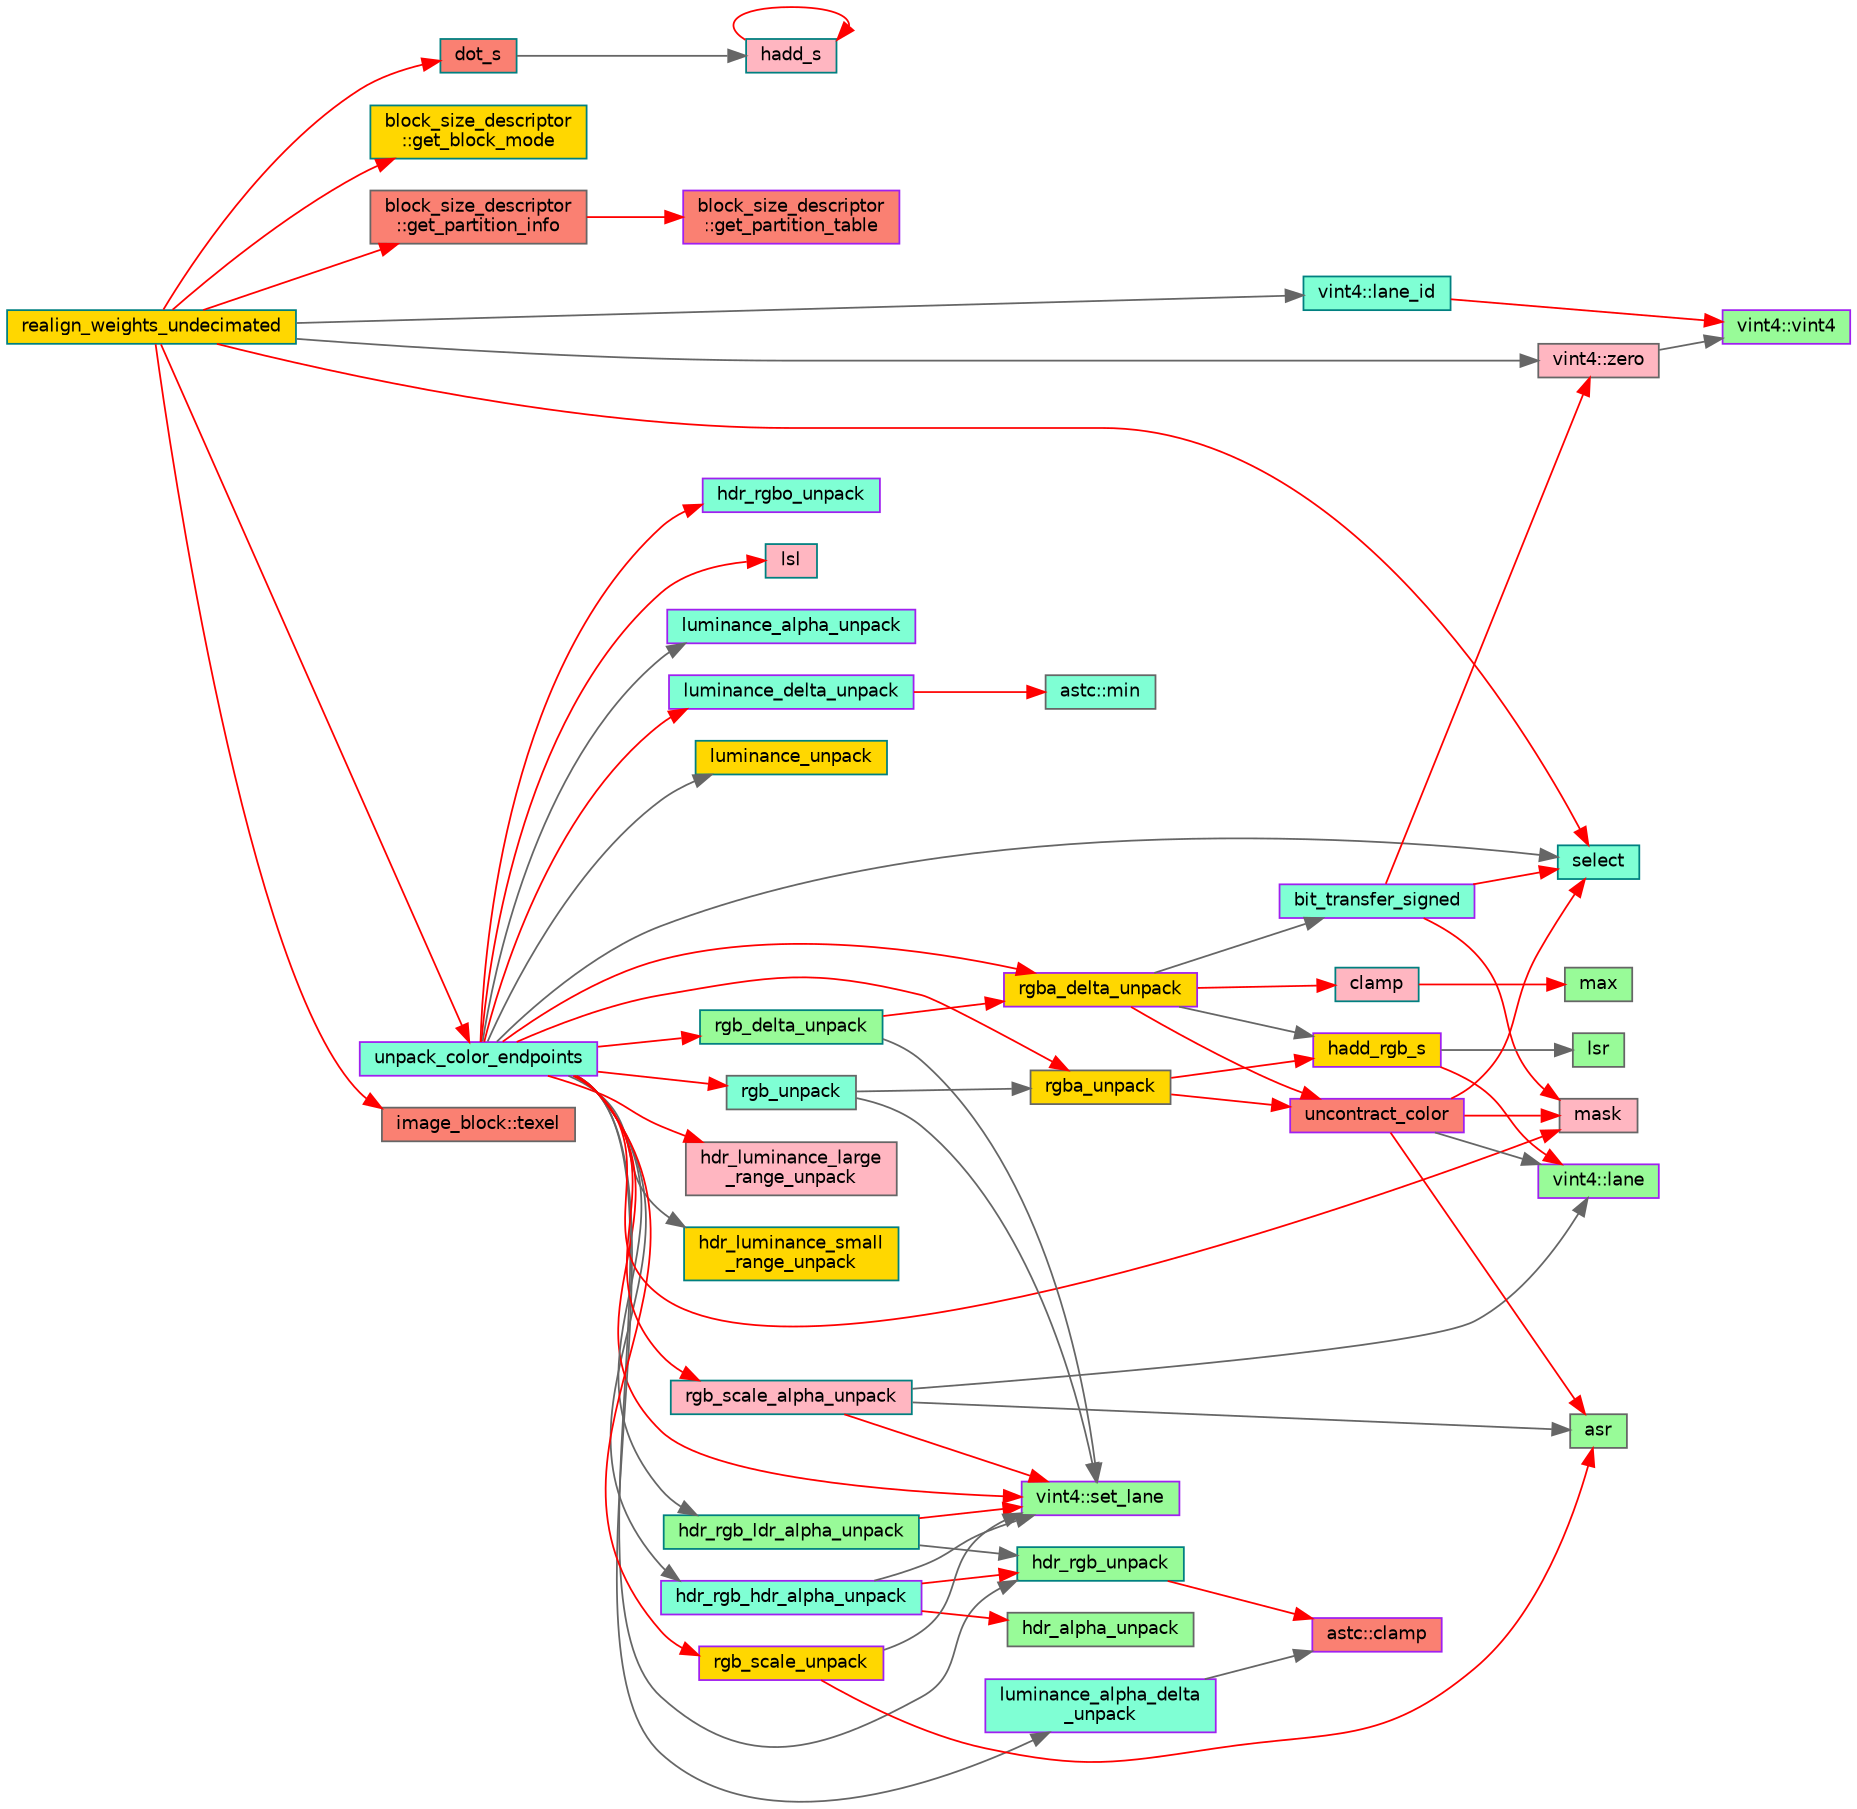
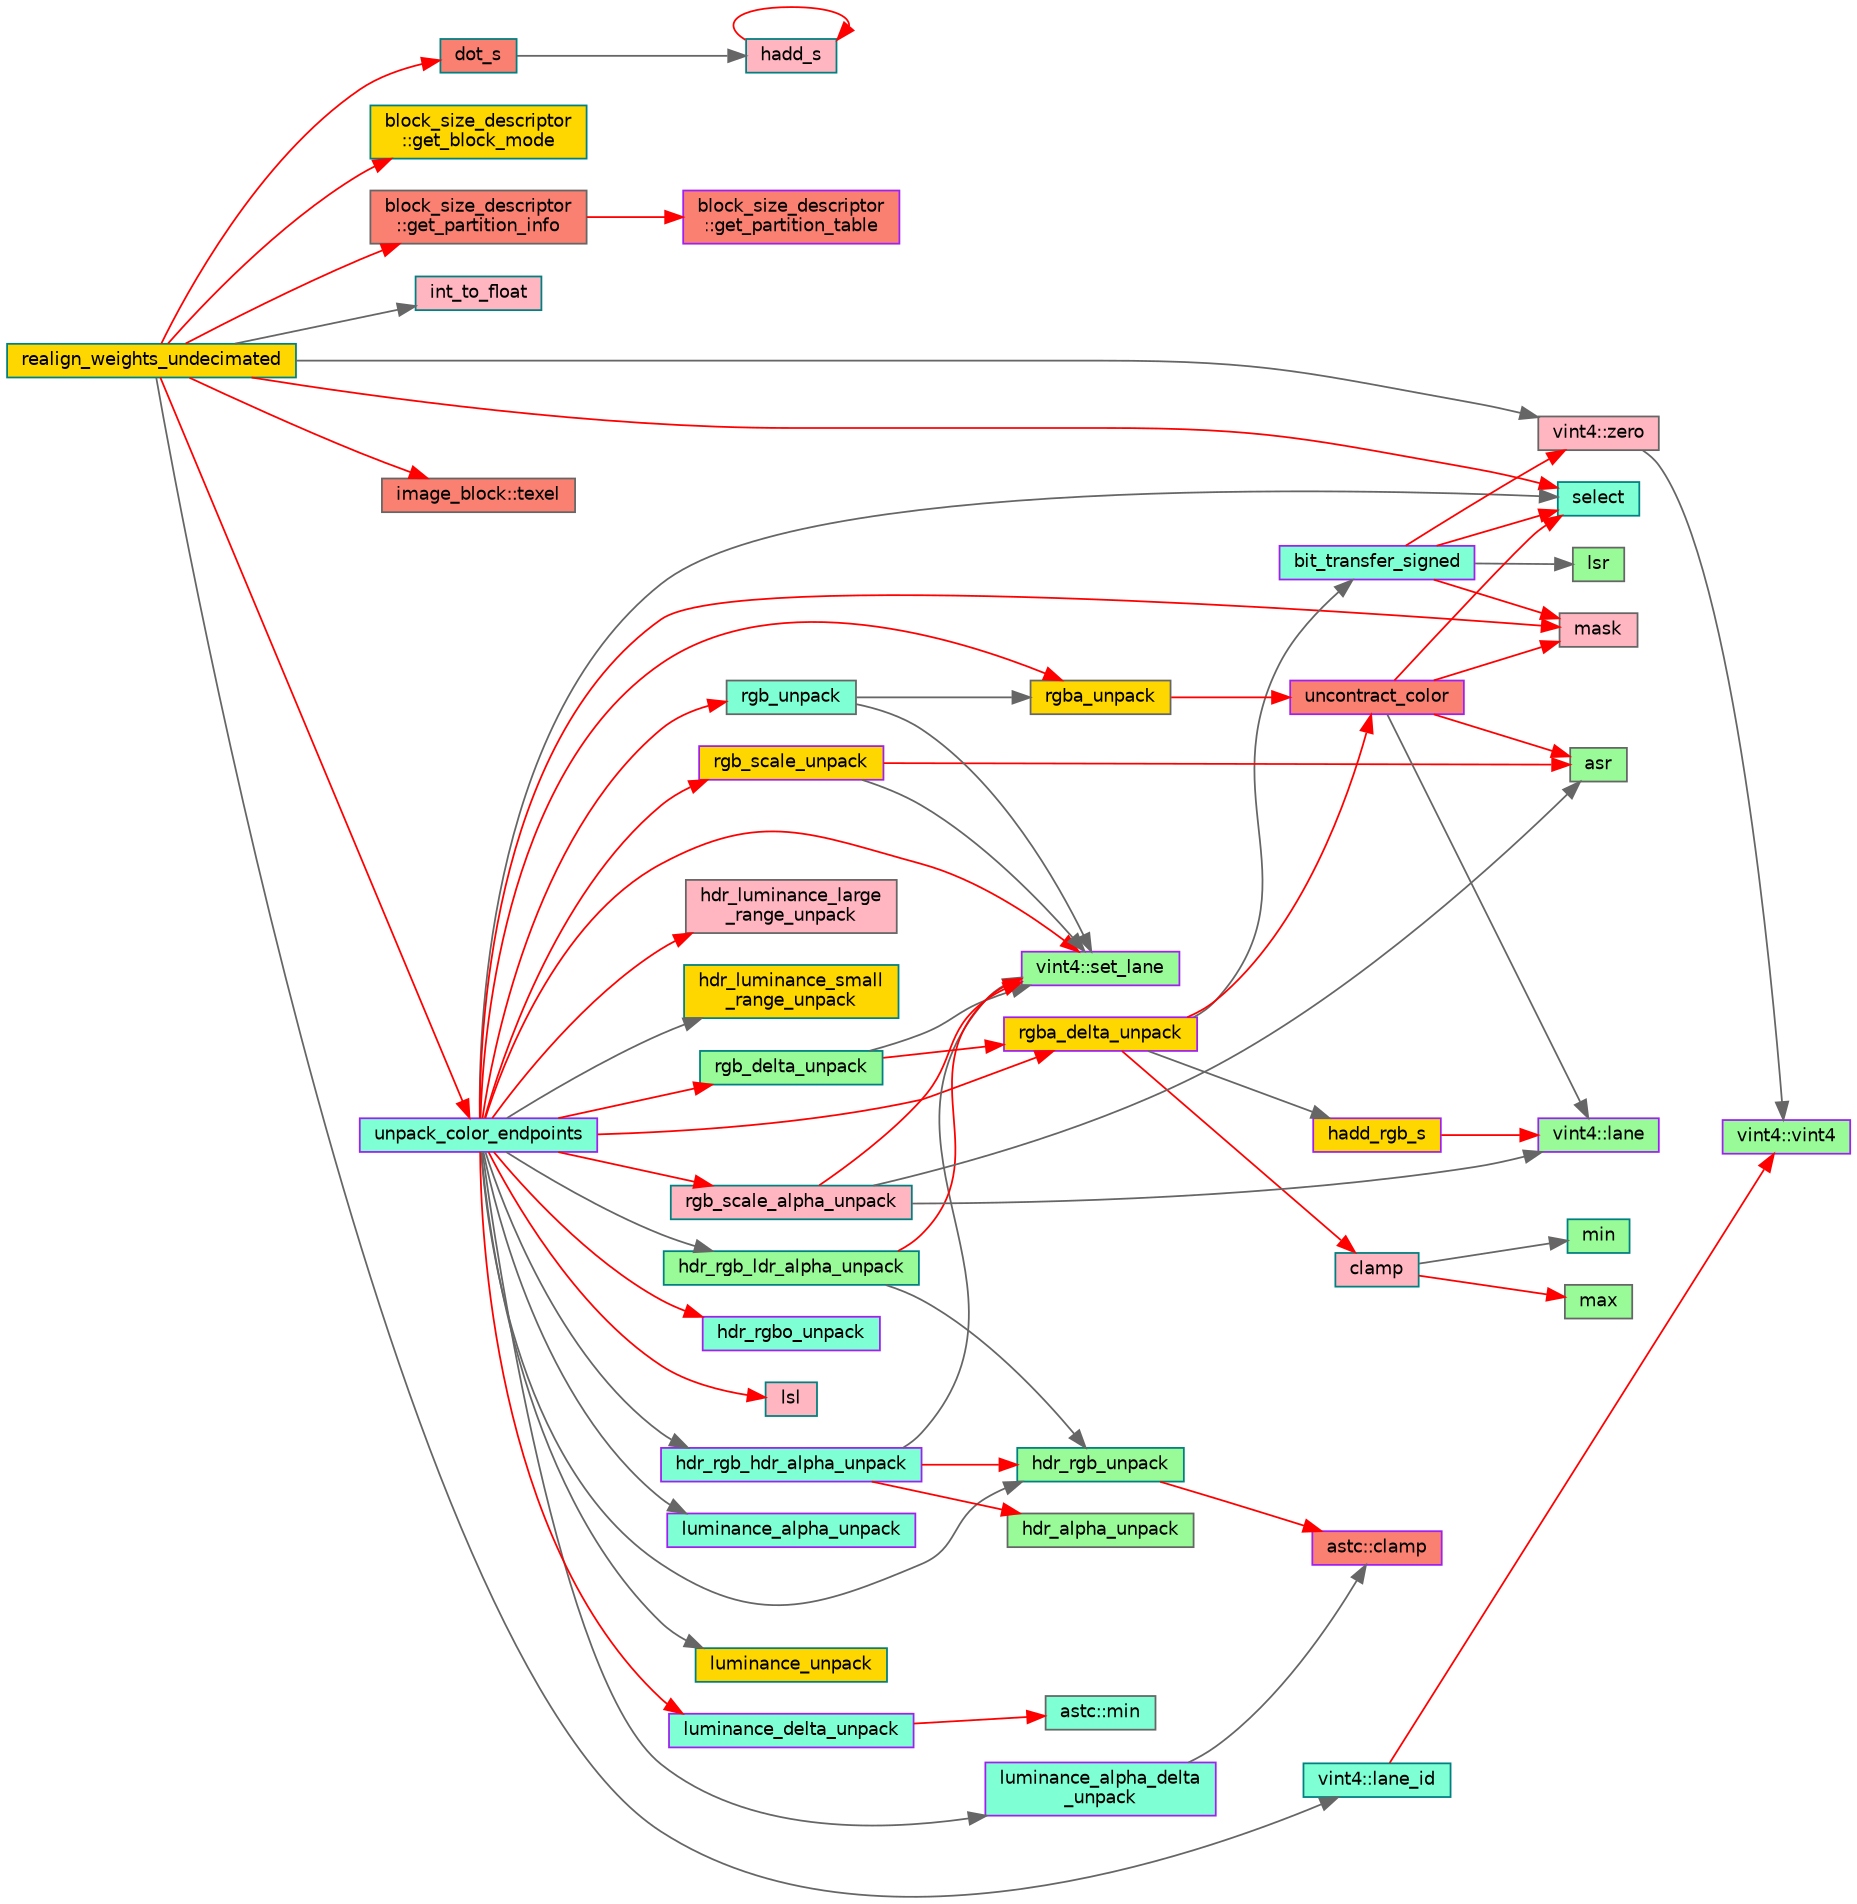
none -> (478, 293)
(1490, 1050) -> (1521, 564)
(1224, 1071) -> none
none -> (1599, 1236)
